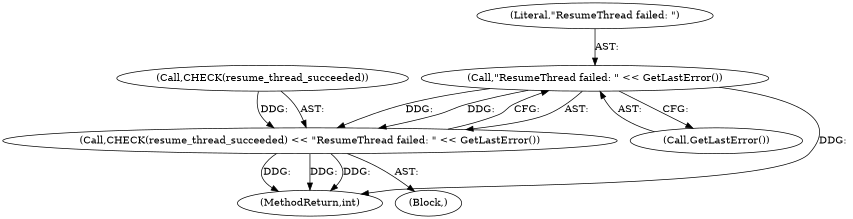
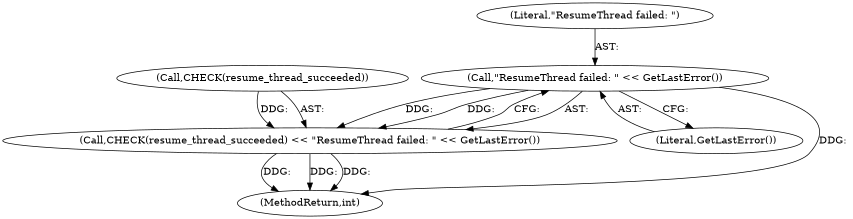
(716, 141) -> (716, 141)
(428, 203) -> none
